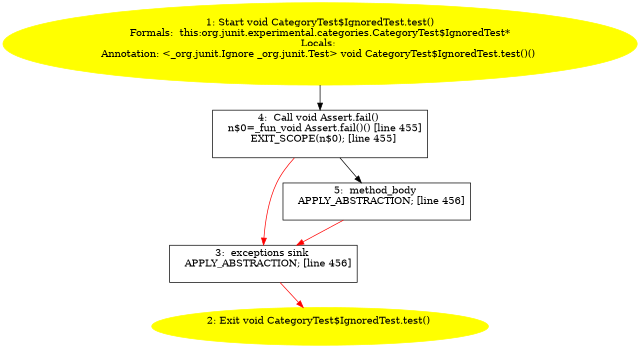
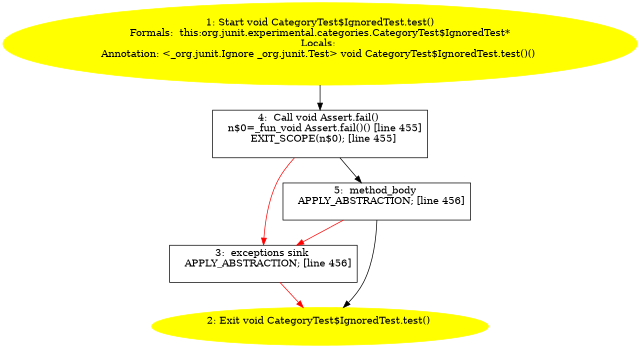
none -> (370, 264)
